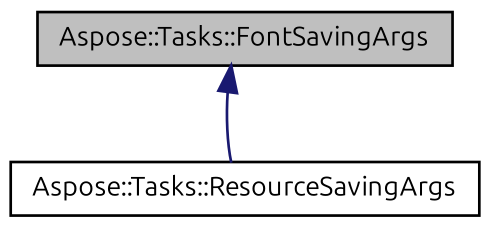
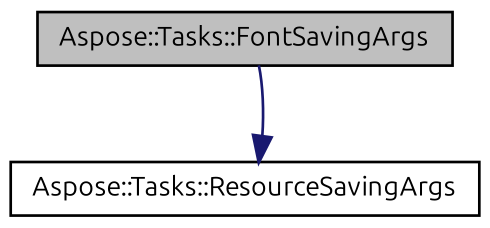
(227, 128) -> (263, 101)
